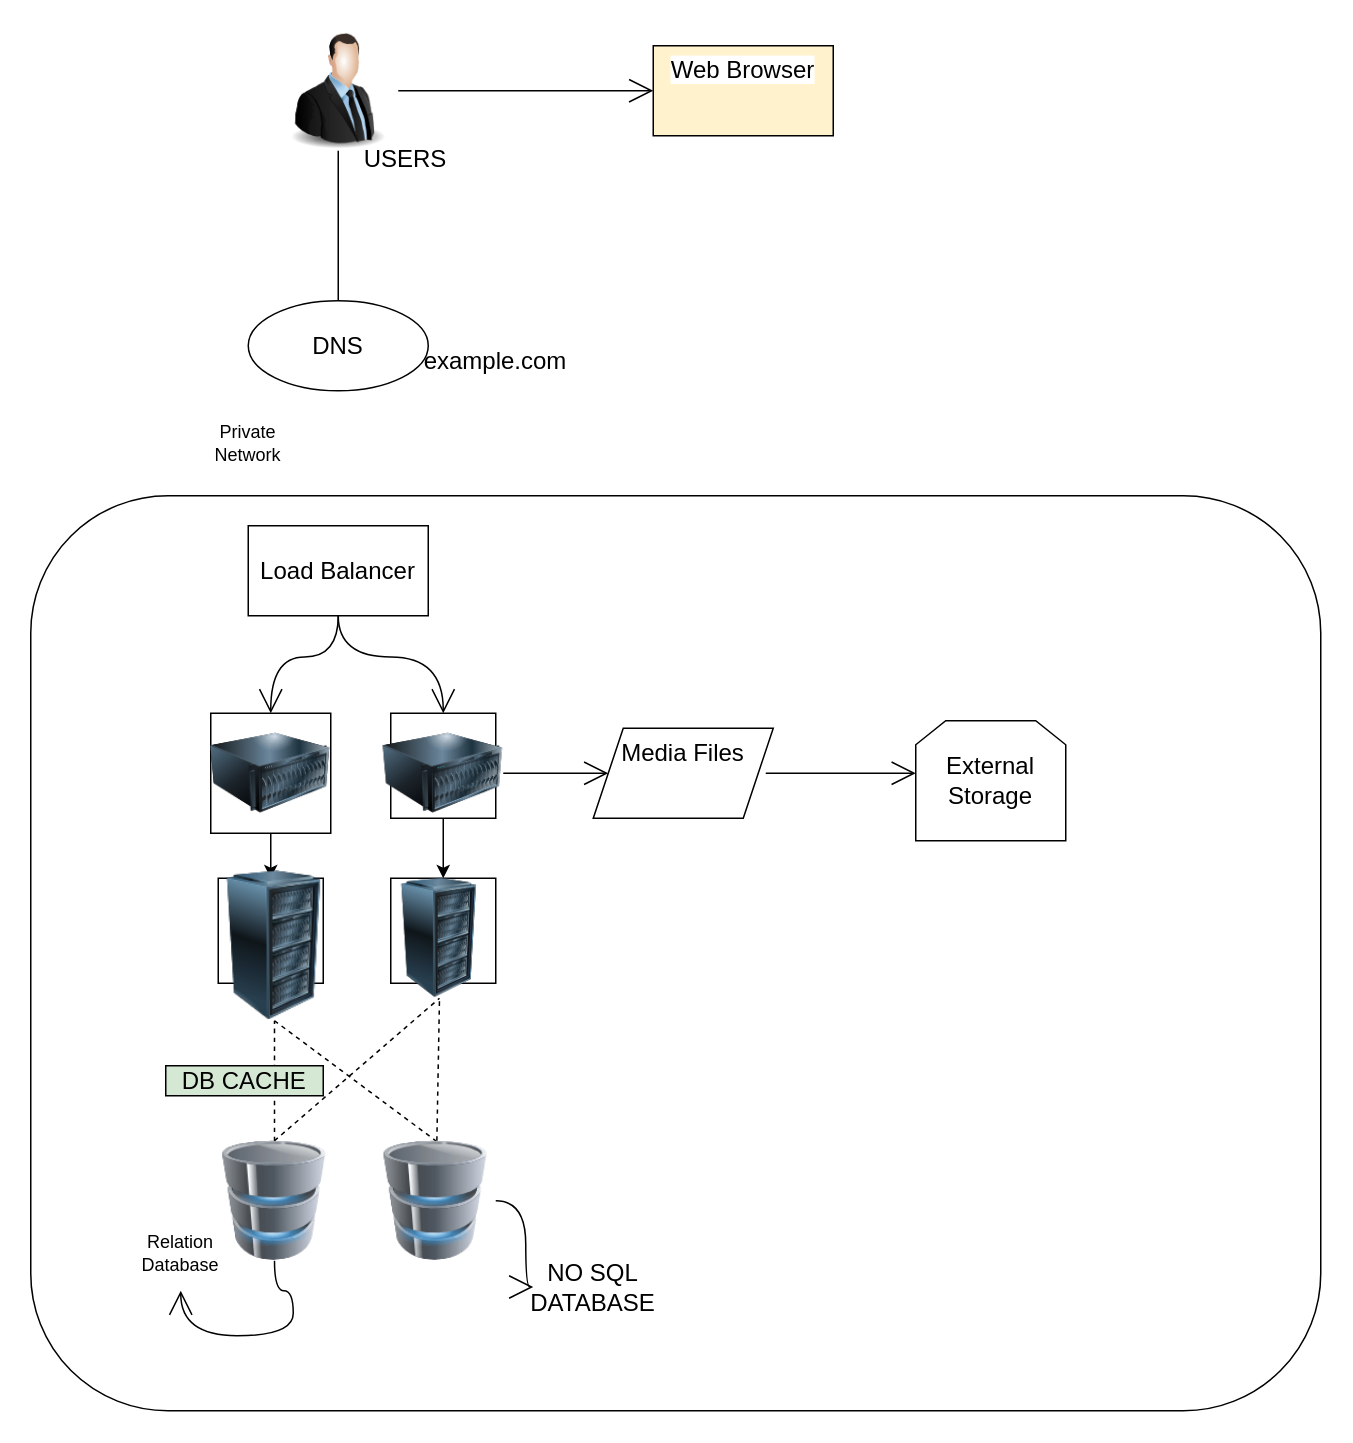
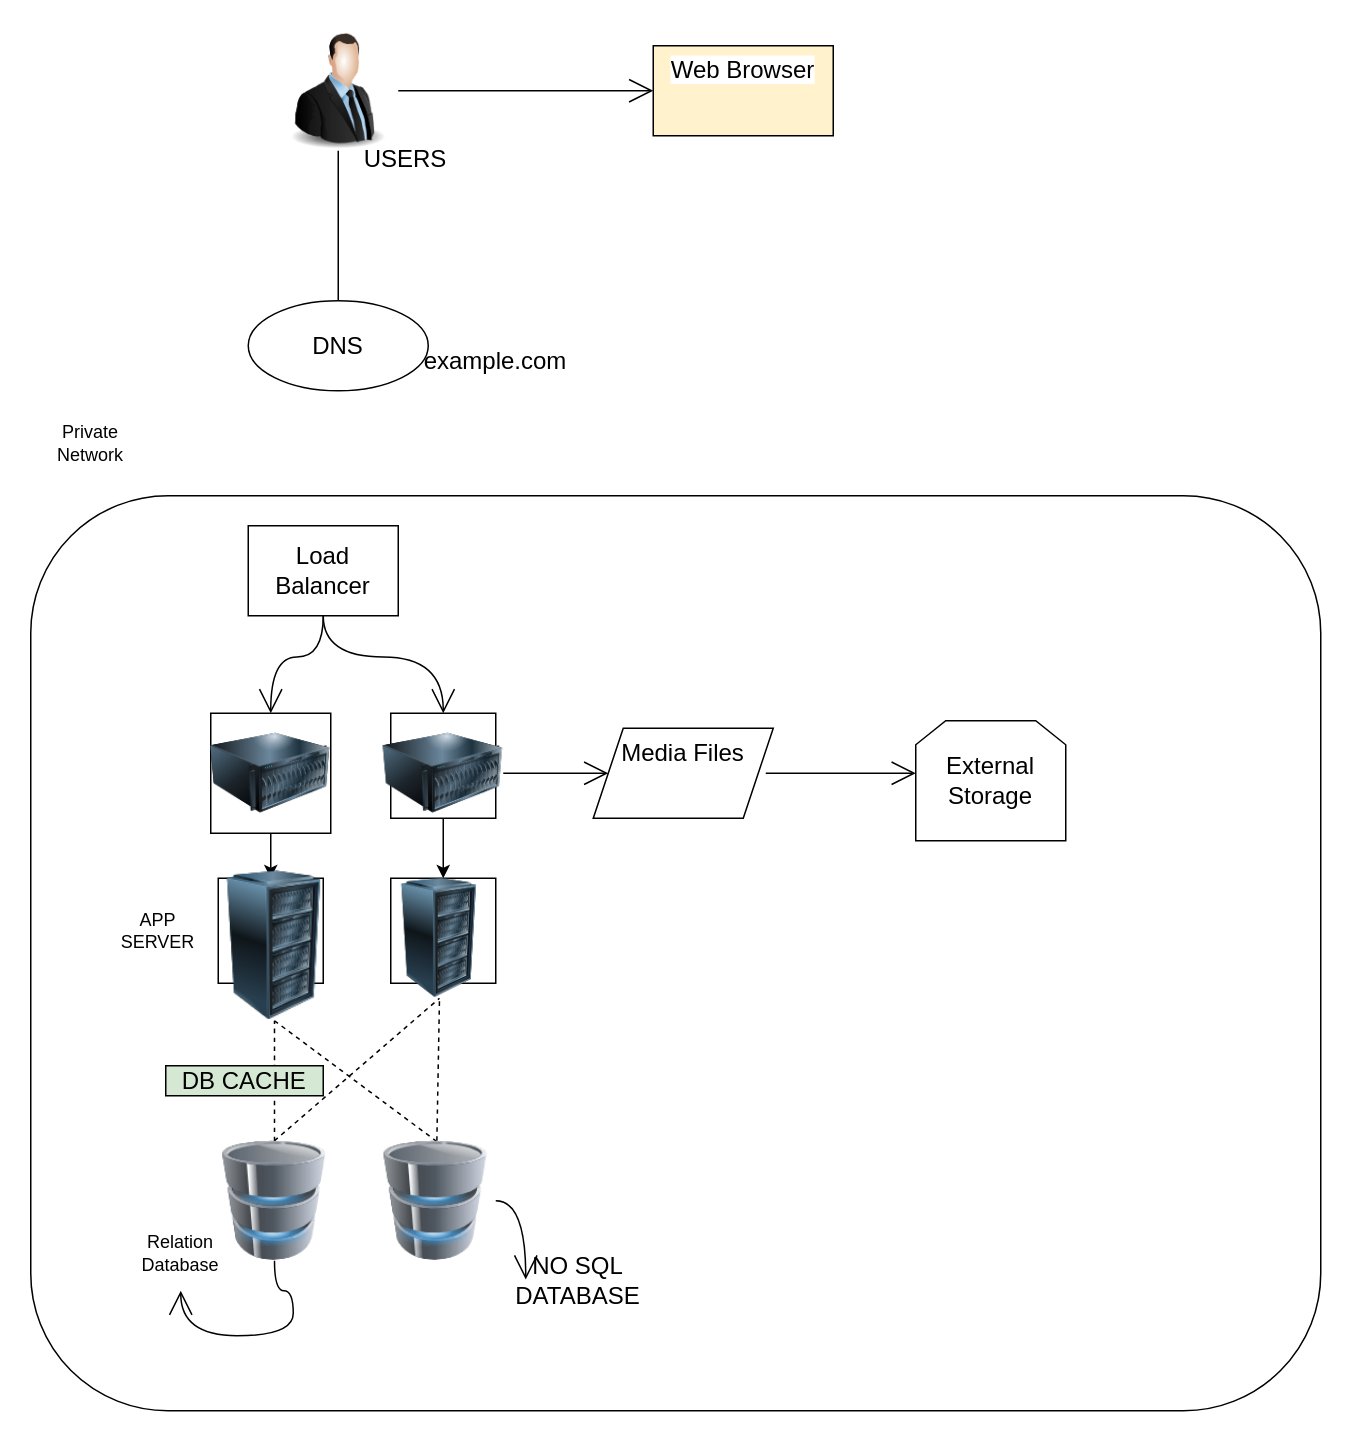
(248, 443) -> (91, 443)
(338, 571) -> (323, 571)
none -> (158, 931)
(593, 1287) -> (578, 1280)
